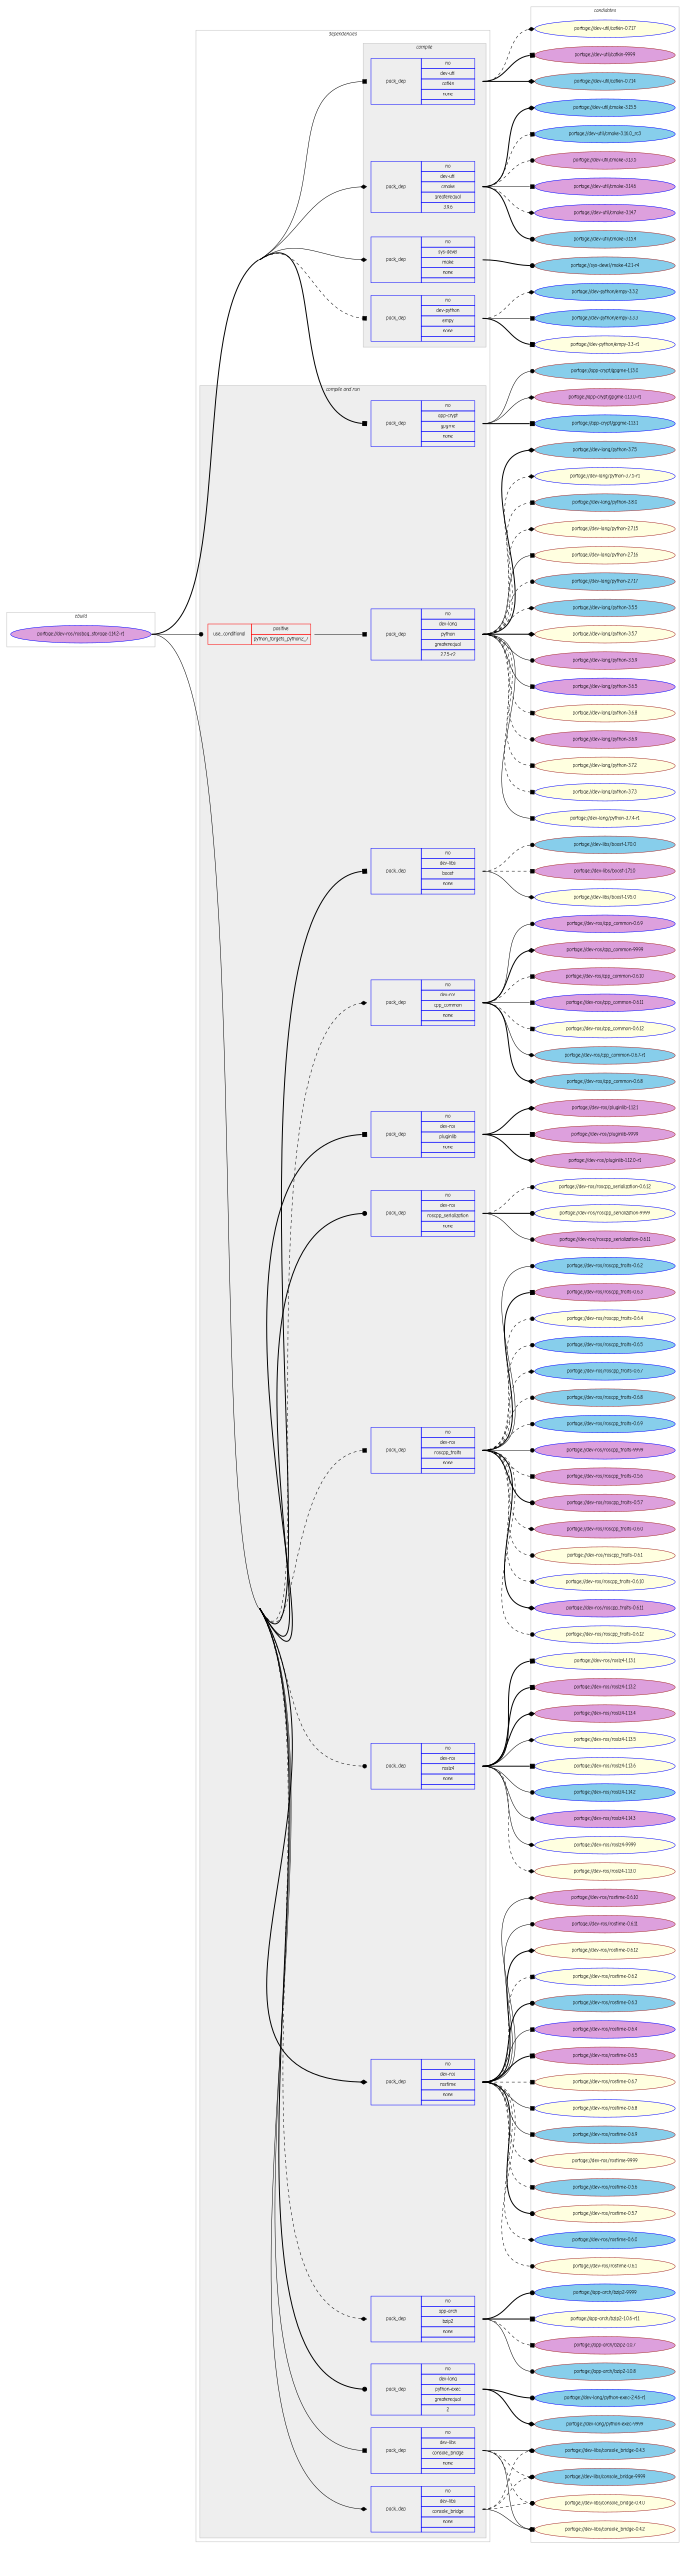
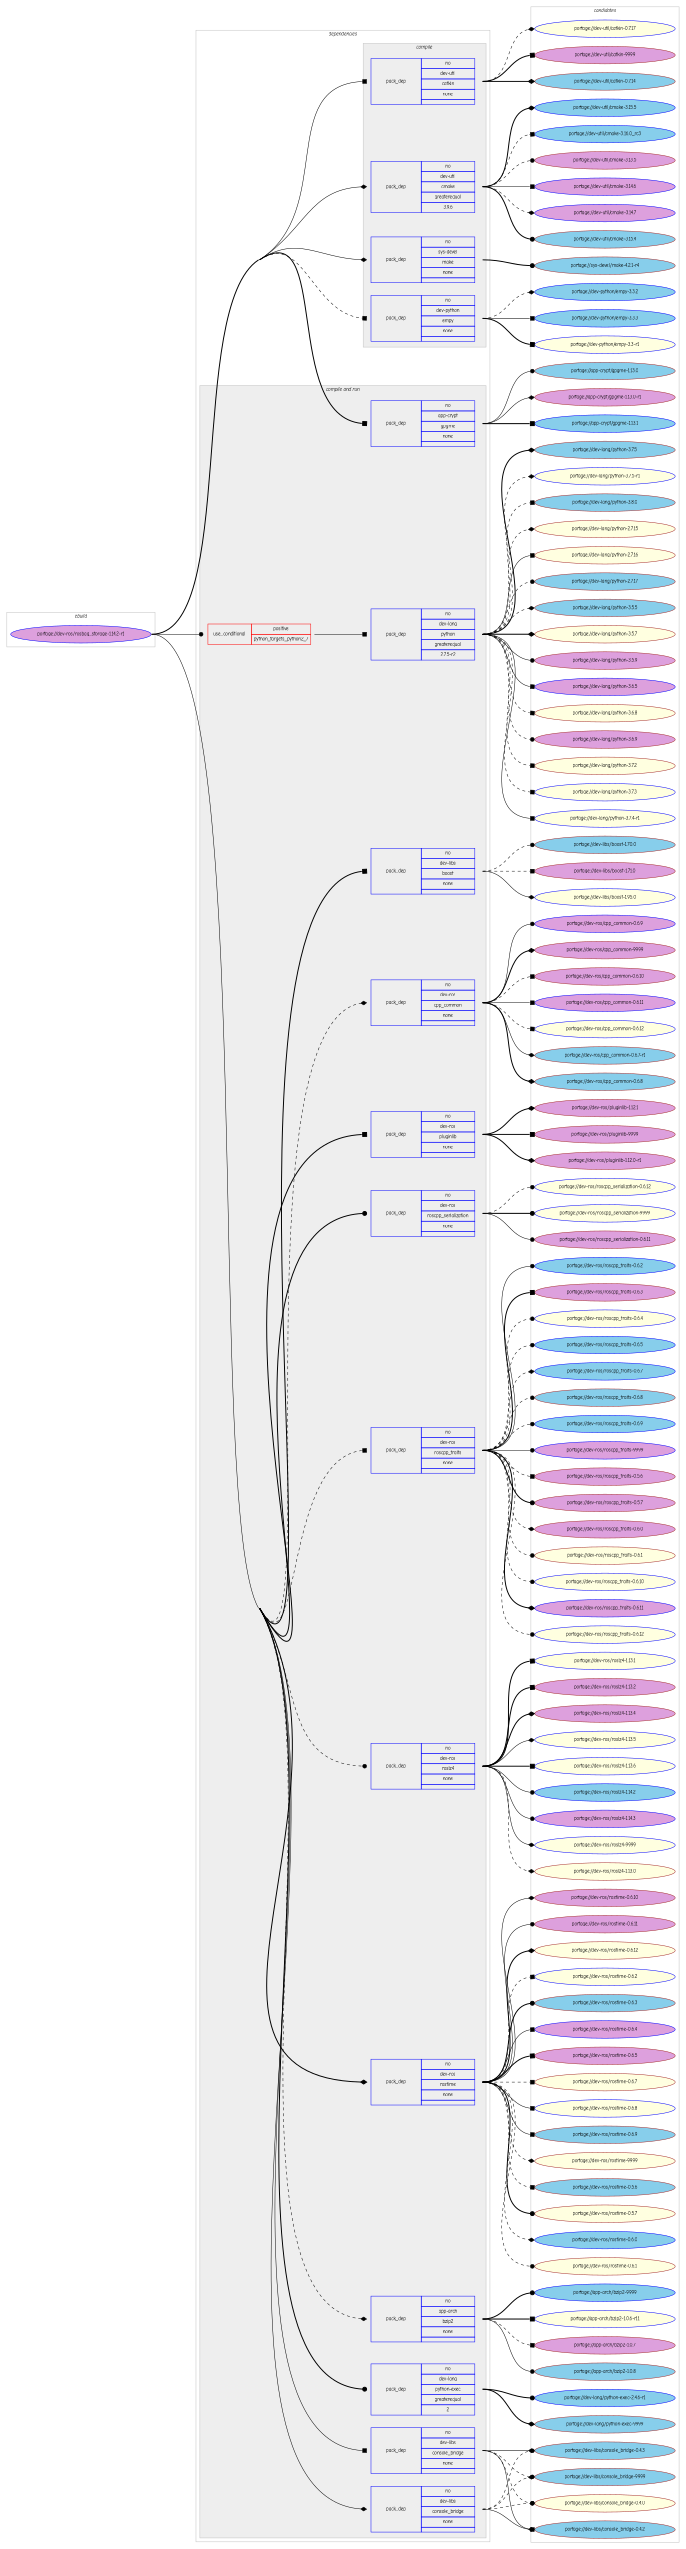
(605, 2530) -> (605, 2530)
